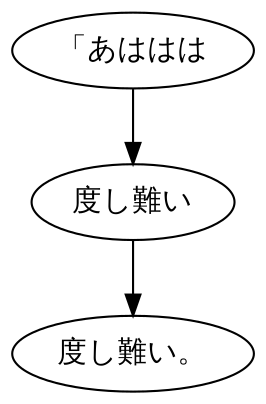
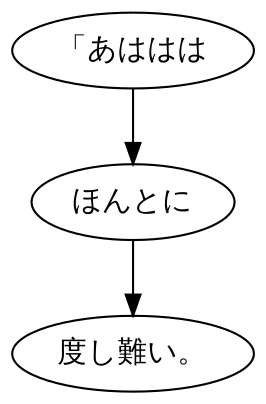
(133, 202) -> (133, 202)
